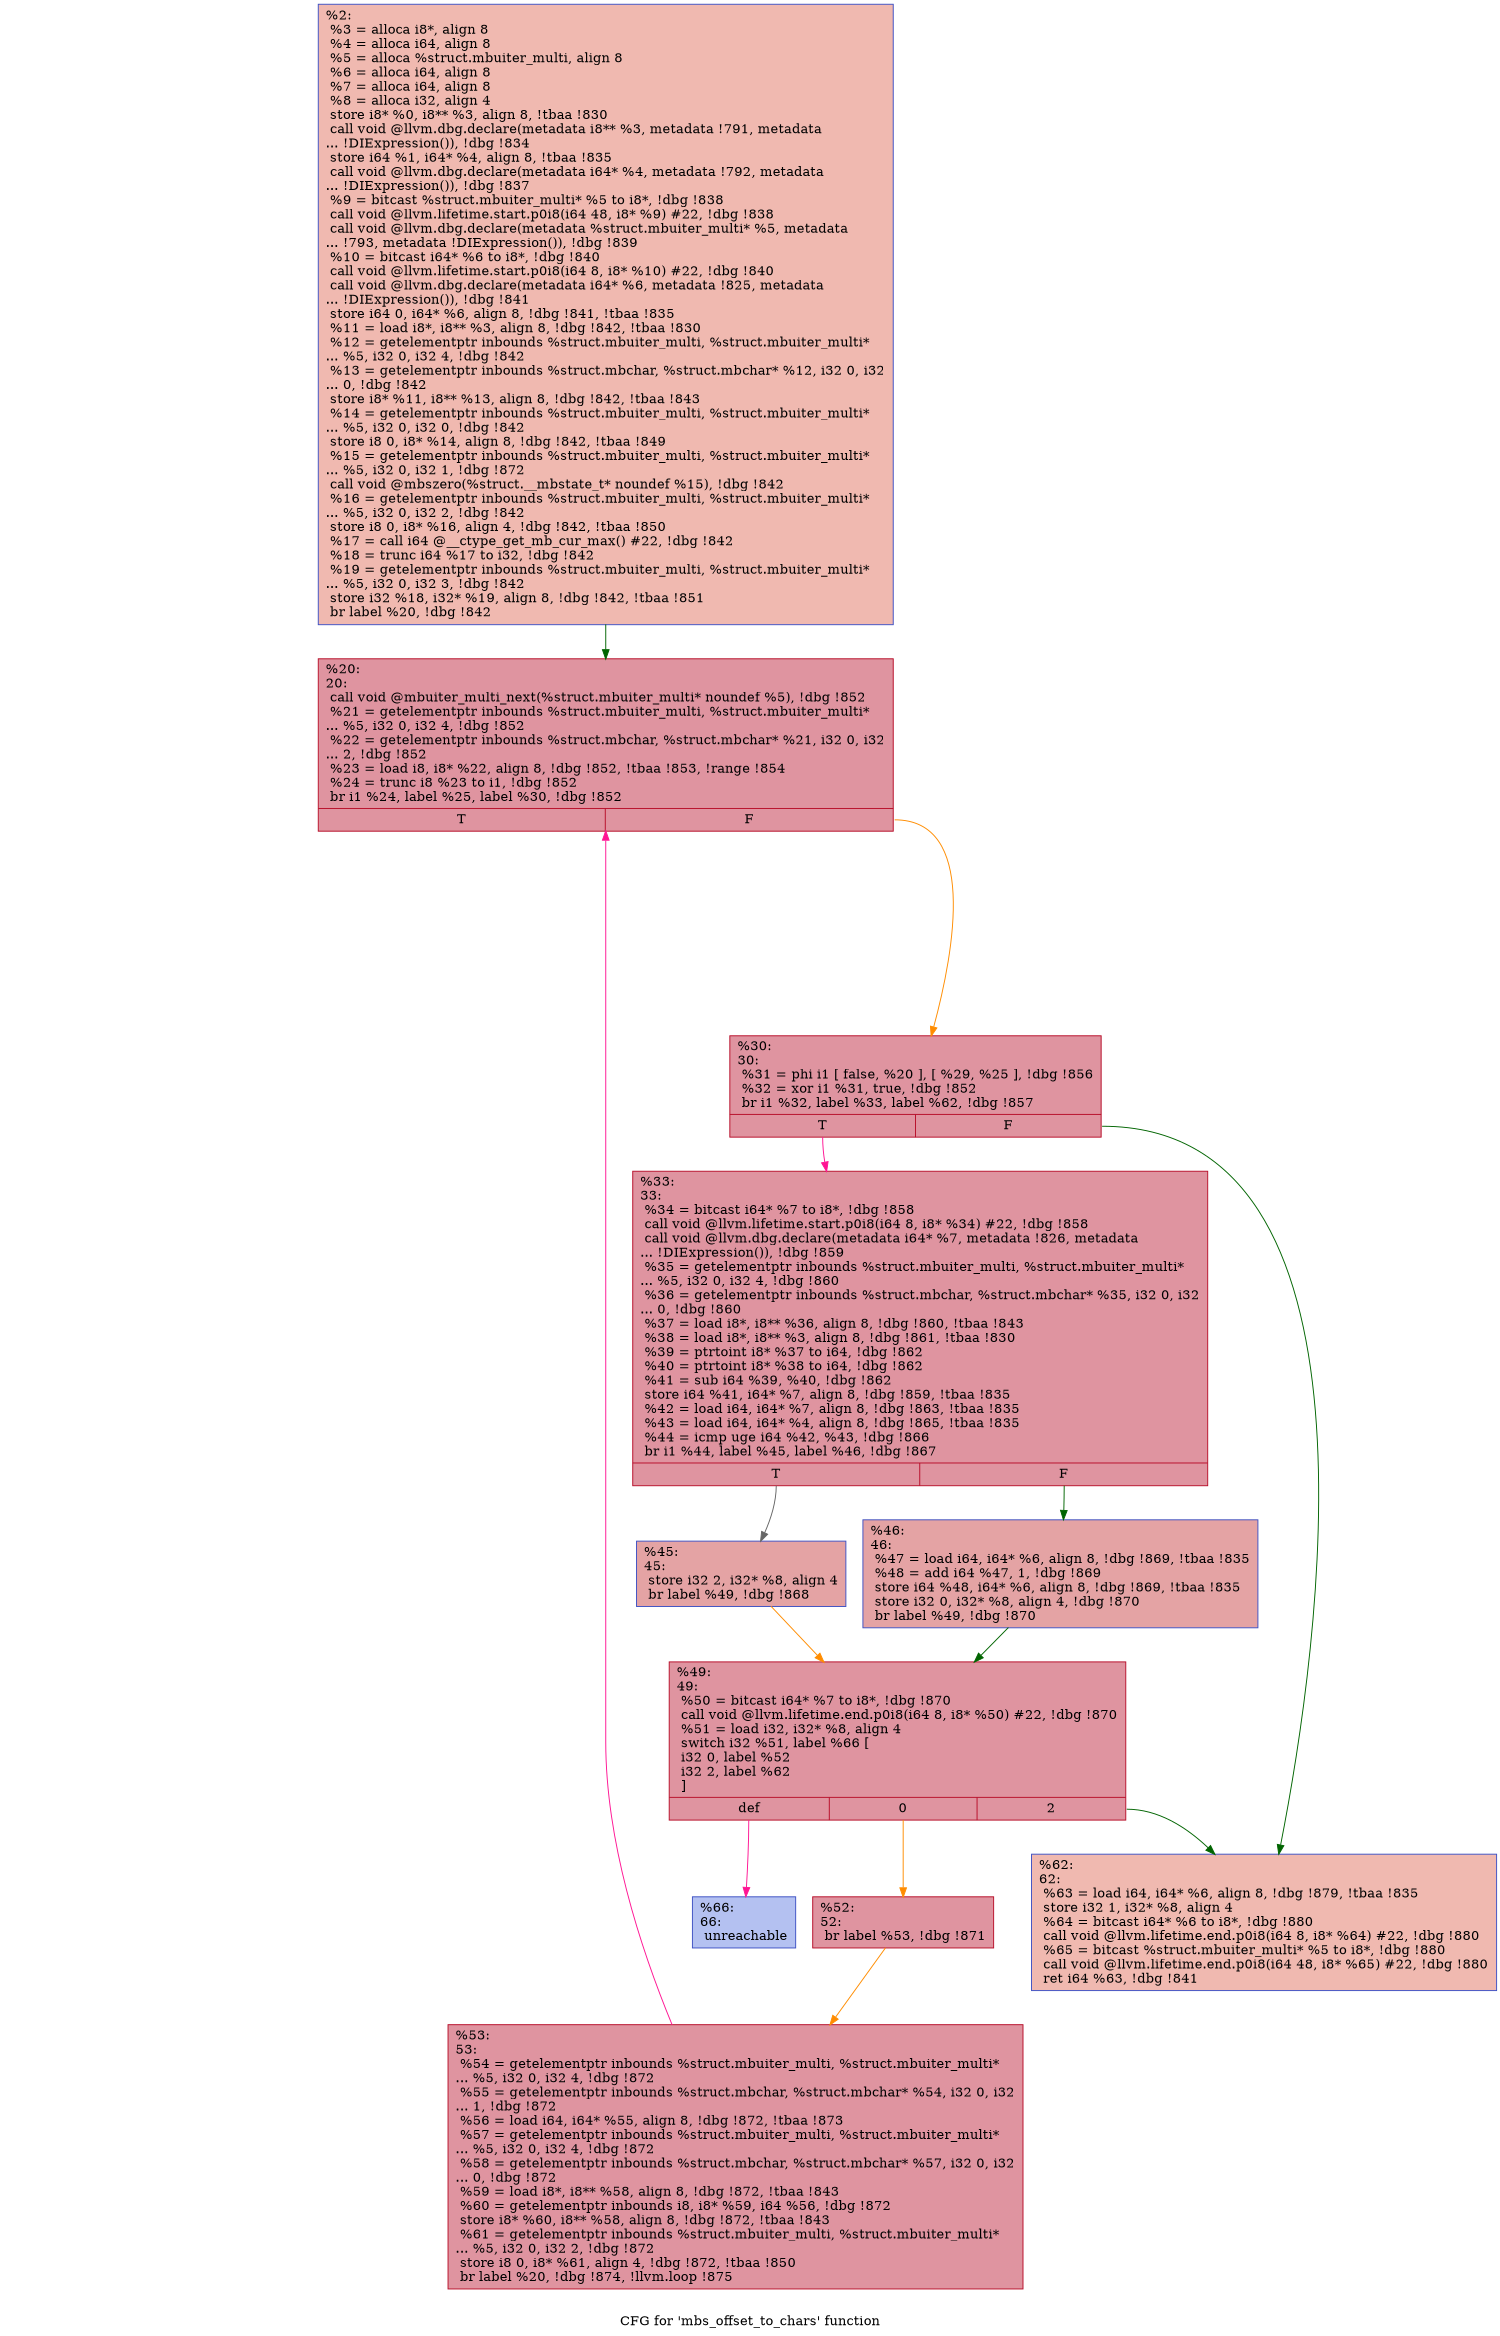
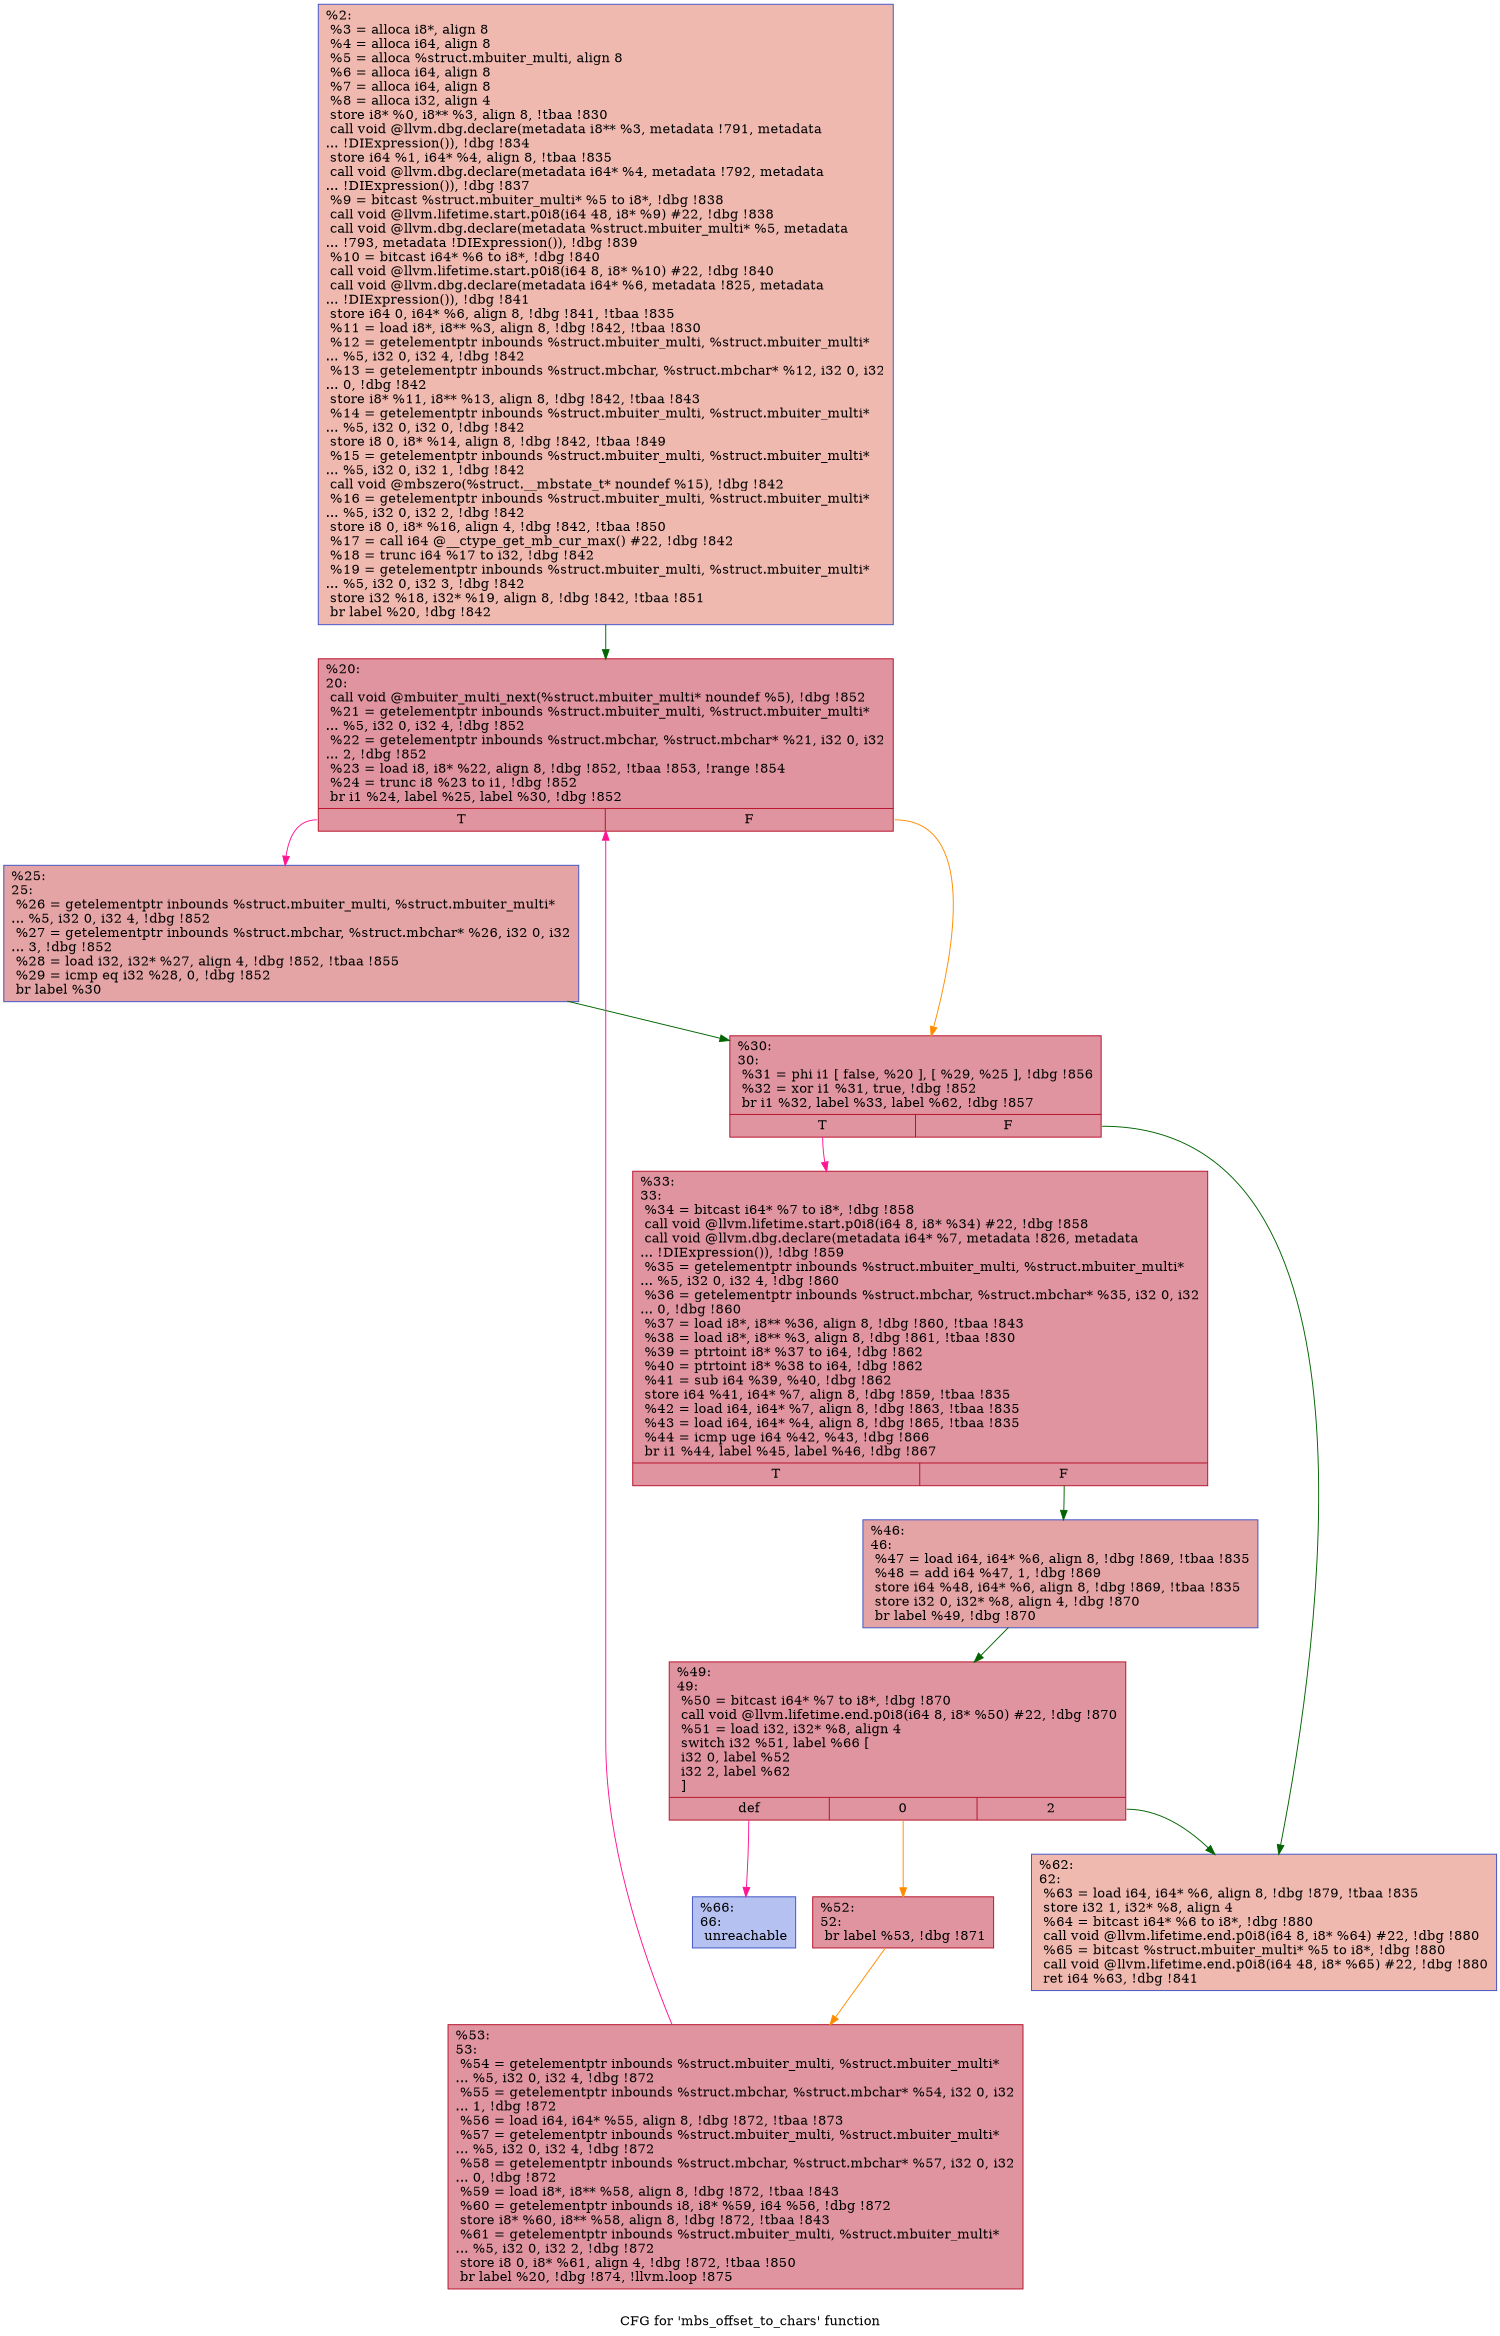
(426, 470) -> (426, 470)
none -> (291, 933)
(741, 1574) -> none
